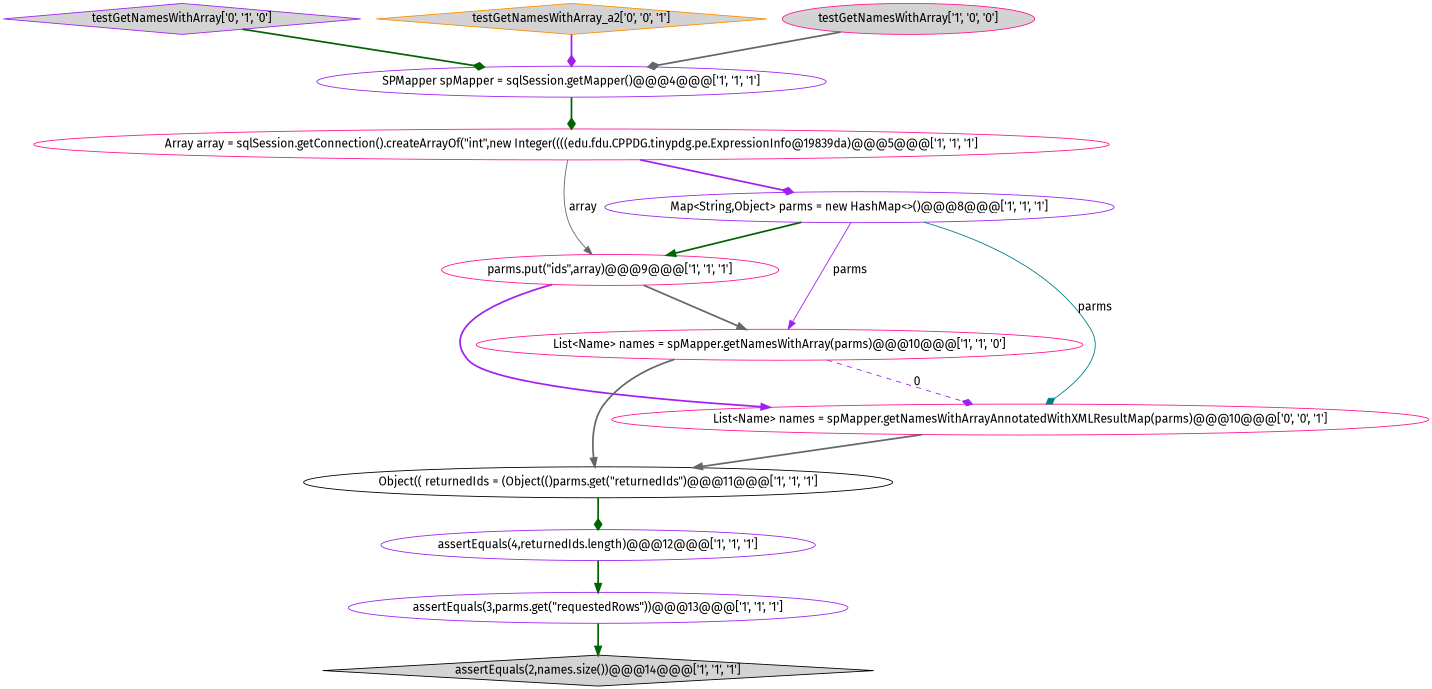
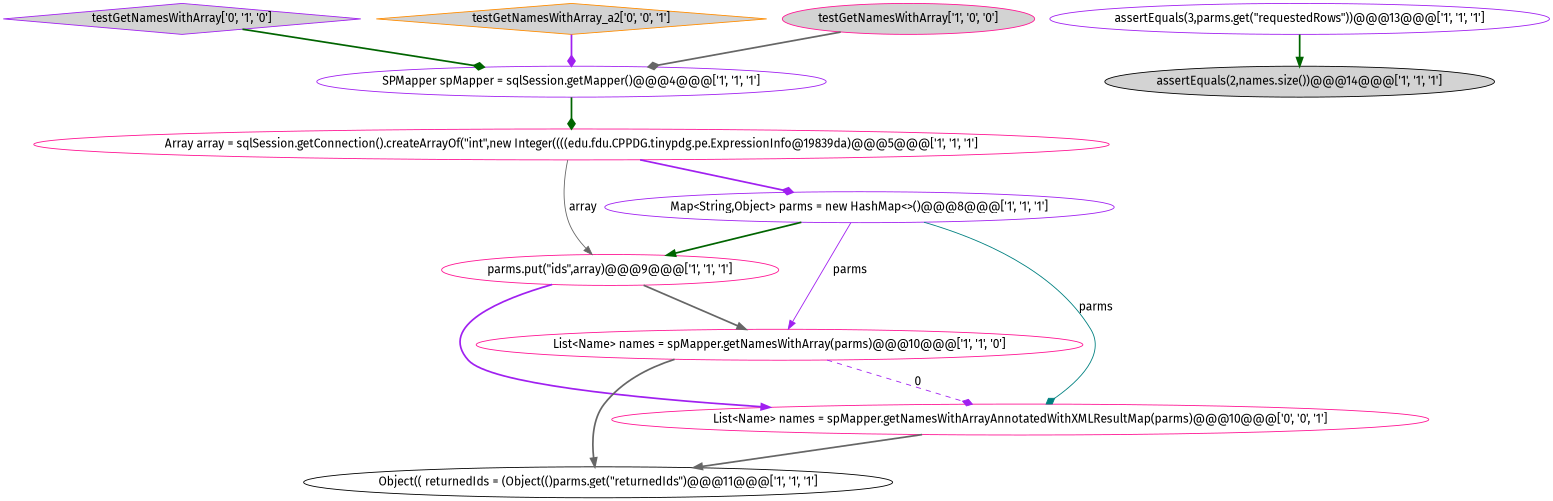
(598, 545) -> none
(598, 671) -> (1300, 82)
